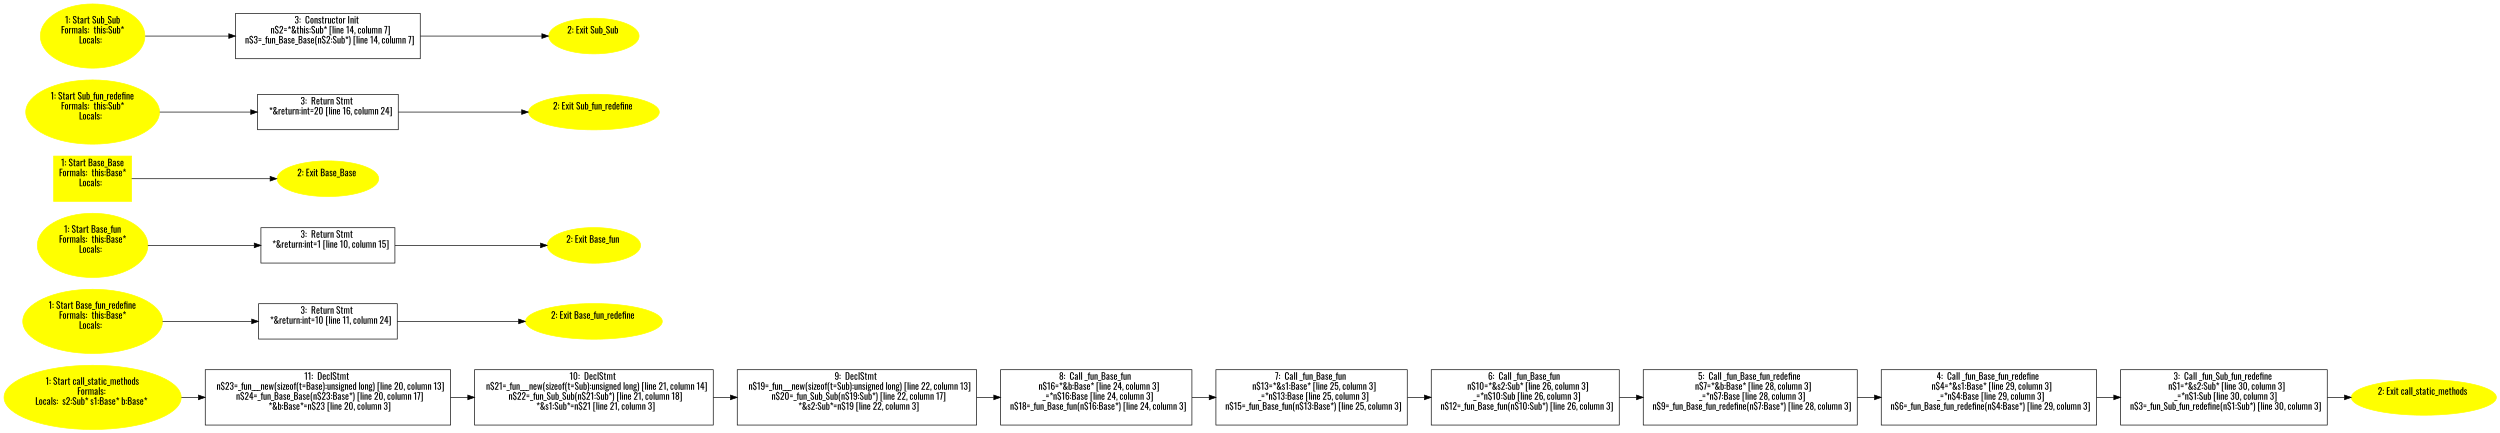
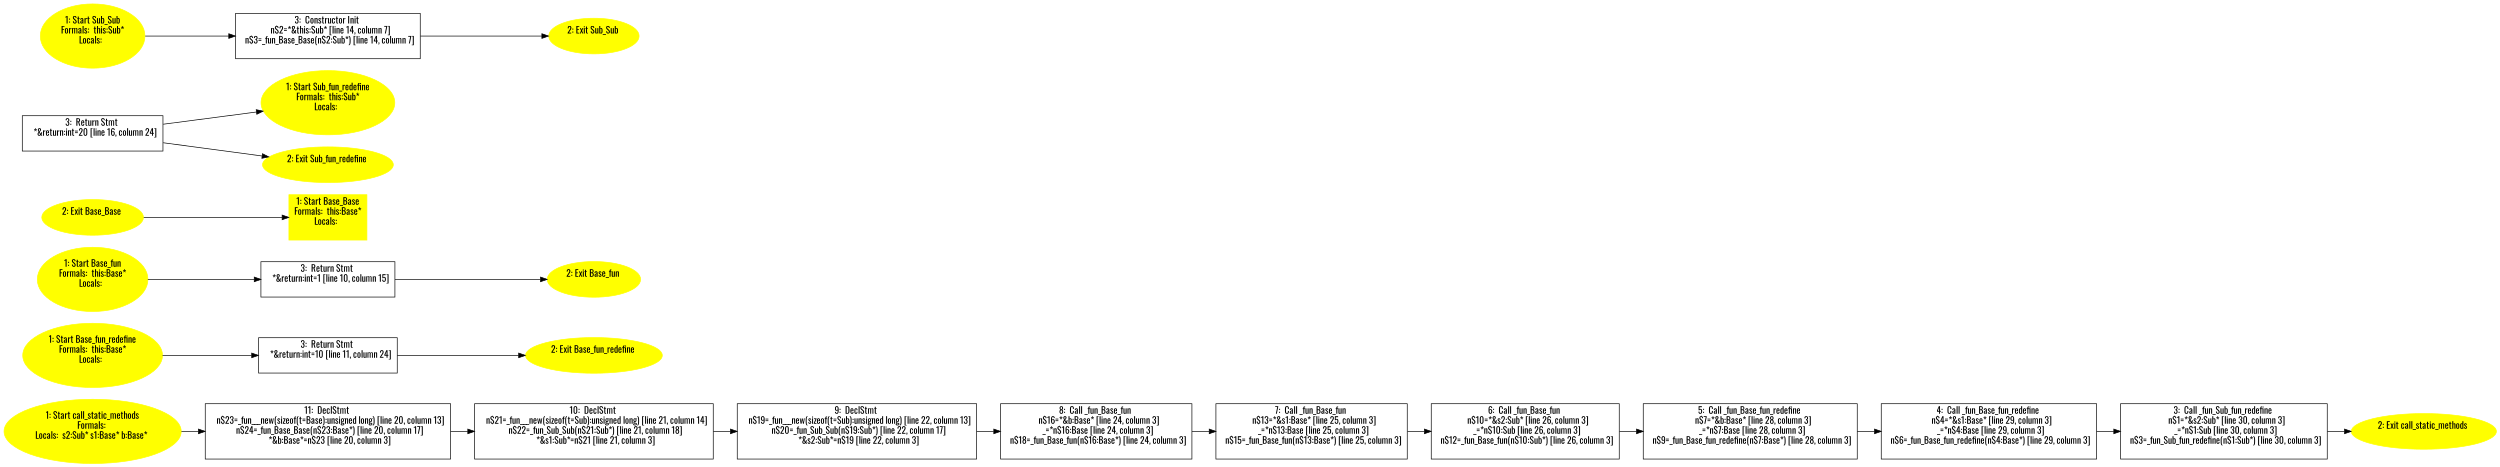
(205, 112) -> (210, 118)
(201, 179) -> (213, 217)
